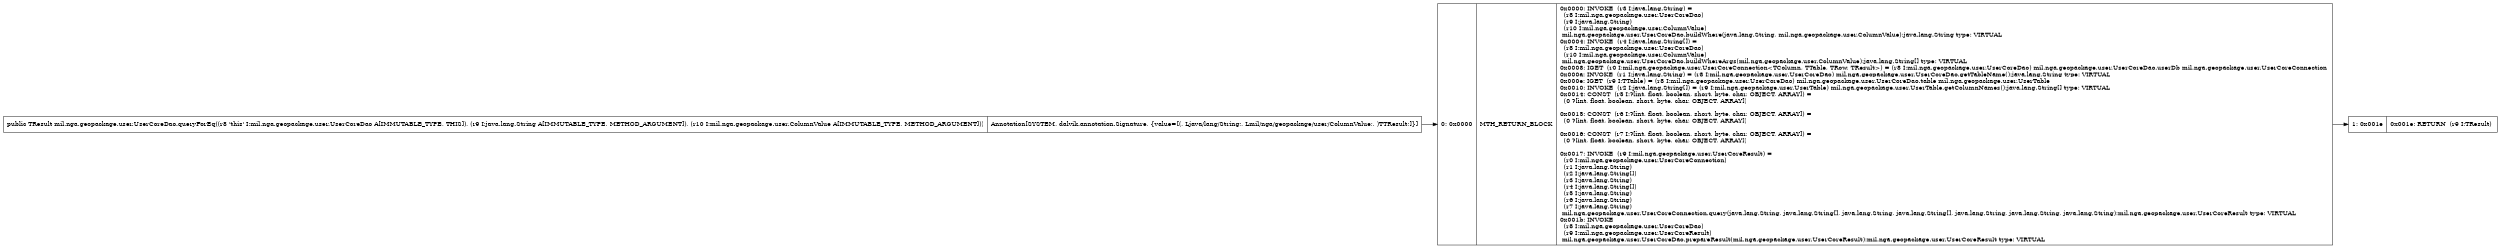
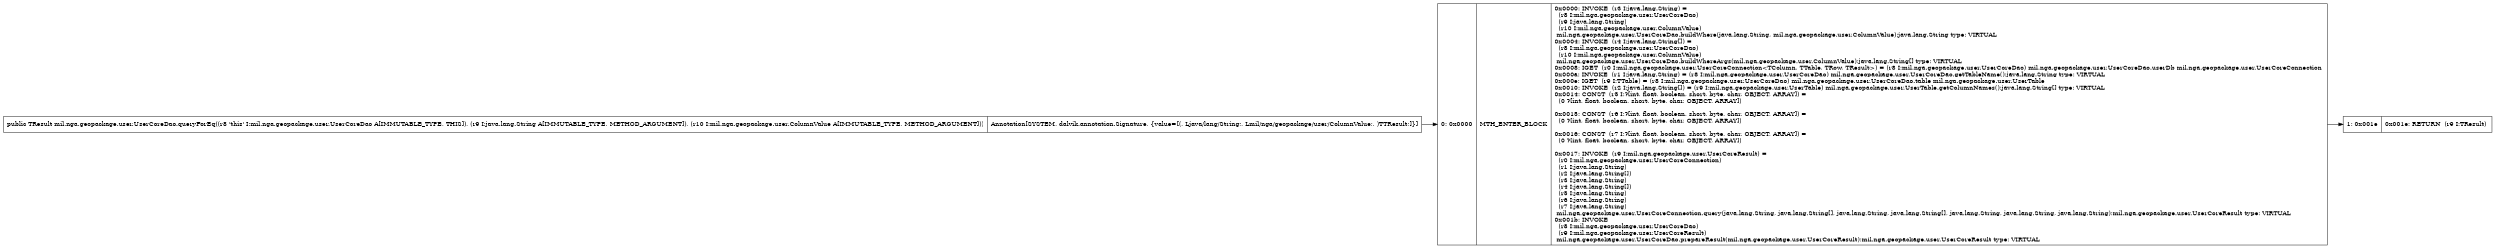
(1516, 124) -> (1514, 124)
